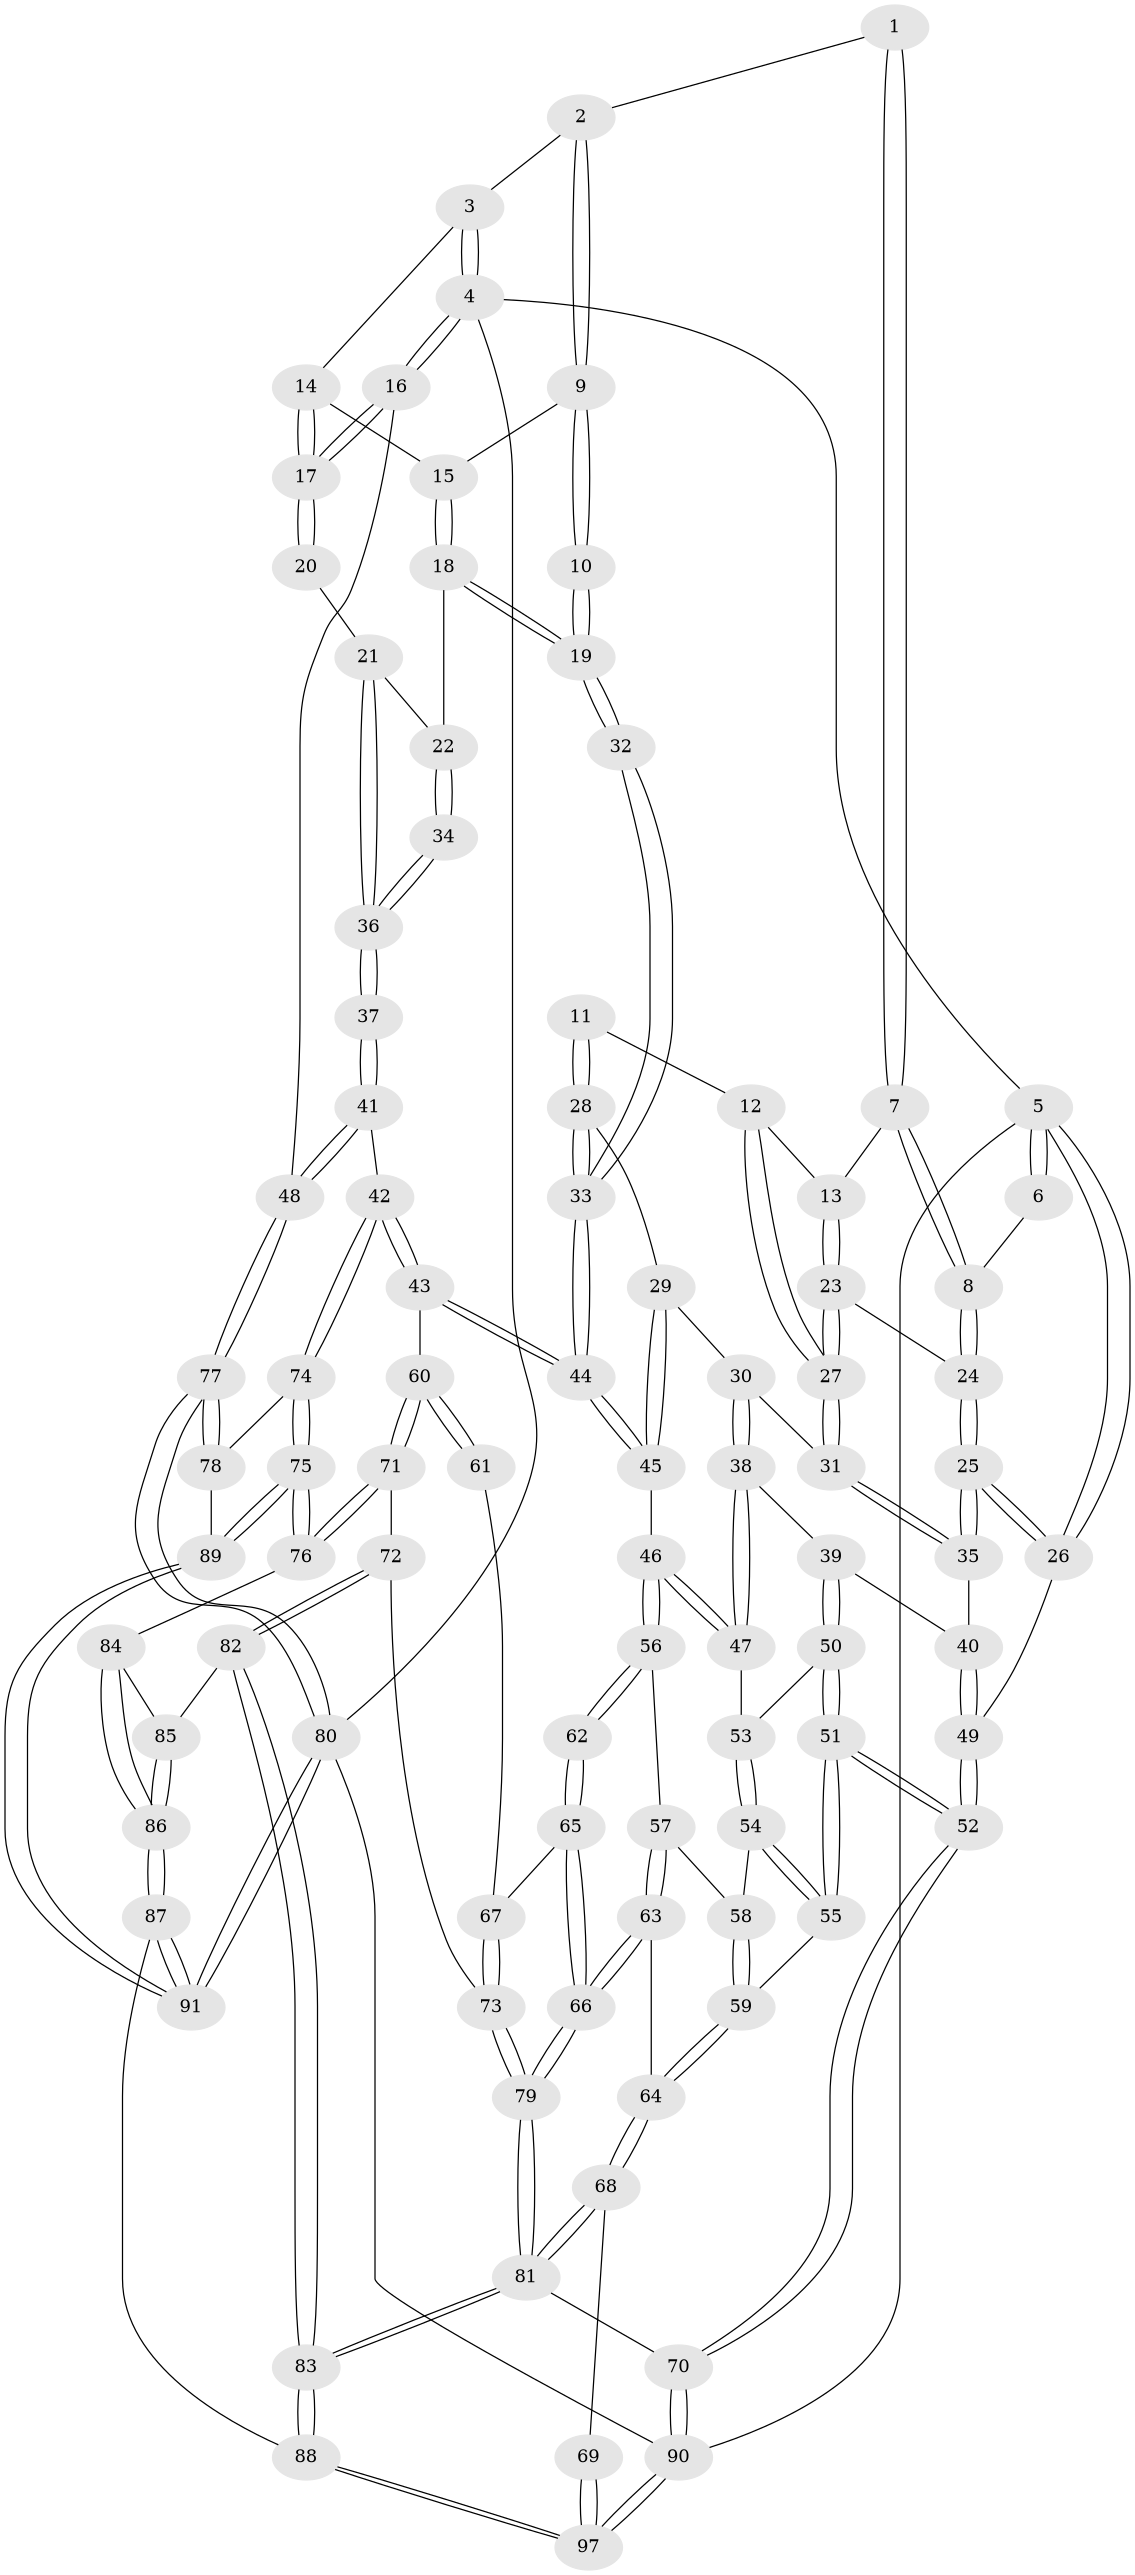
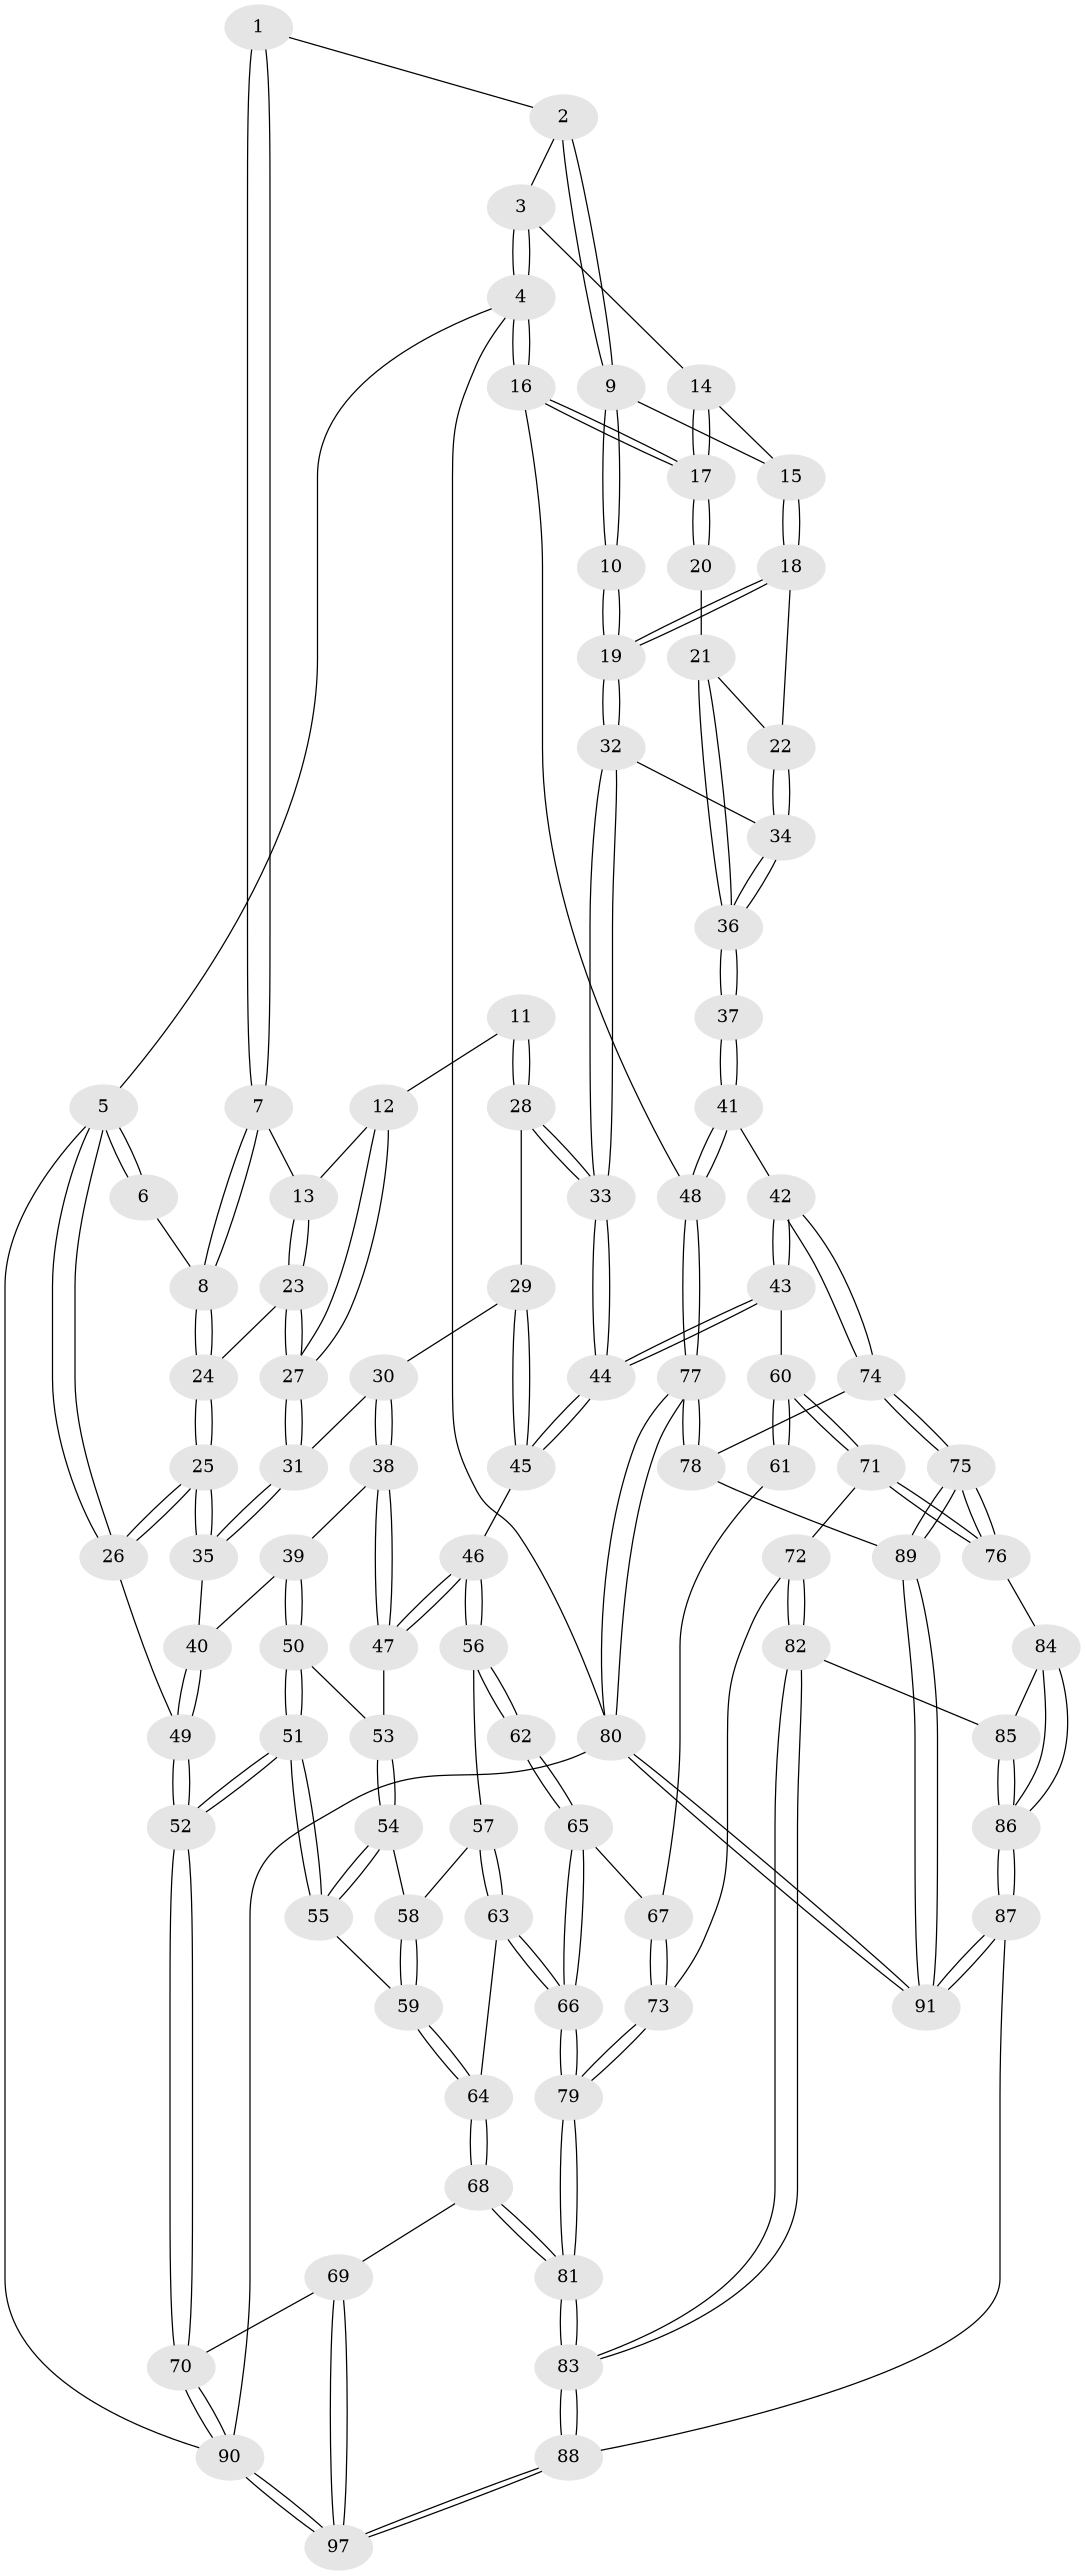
none -> (696, 792)
(605, 2324) -> (260, 2323)
